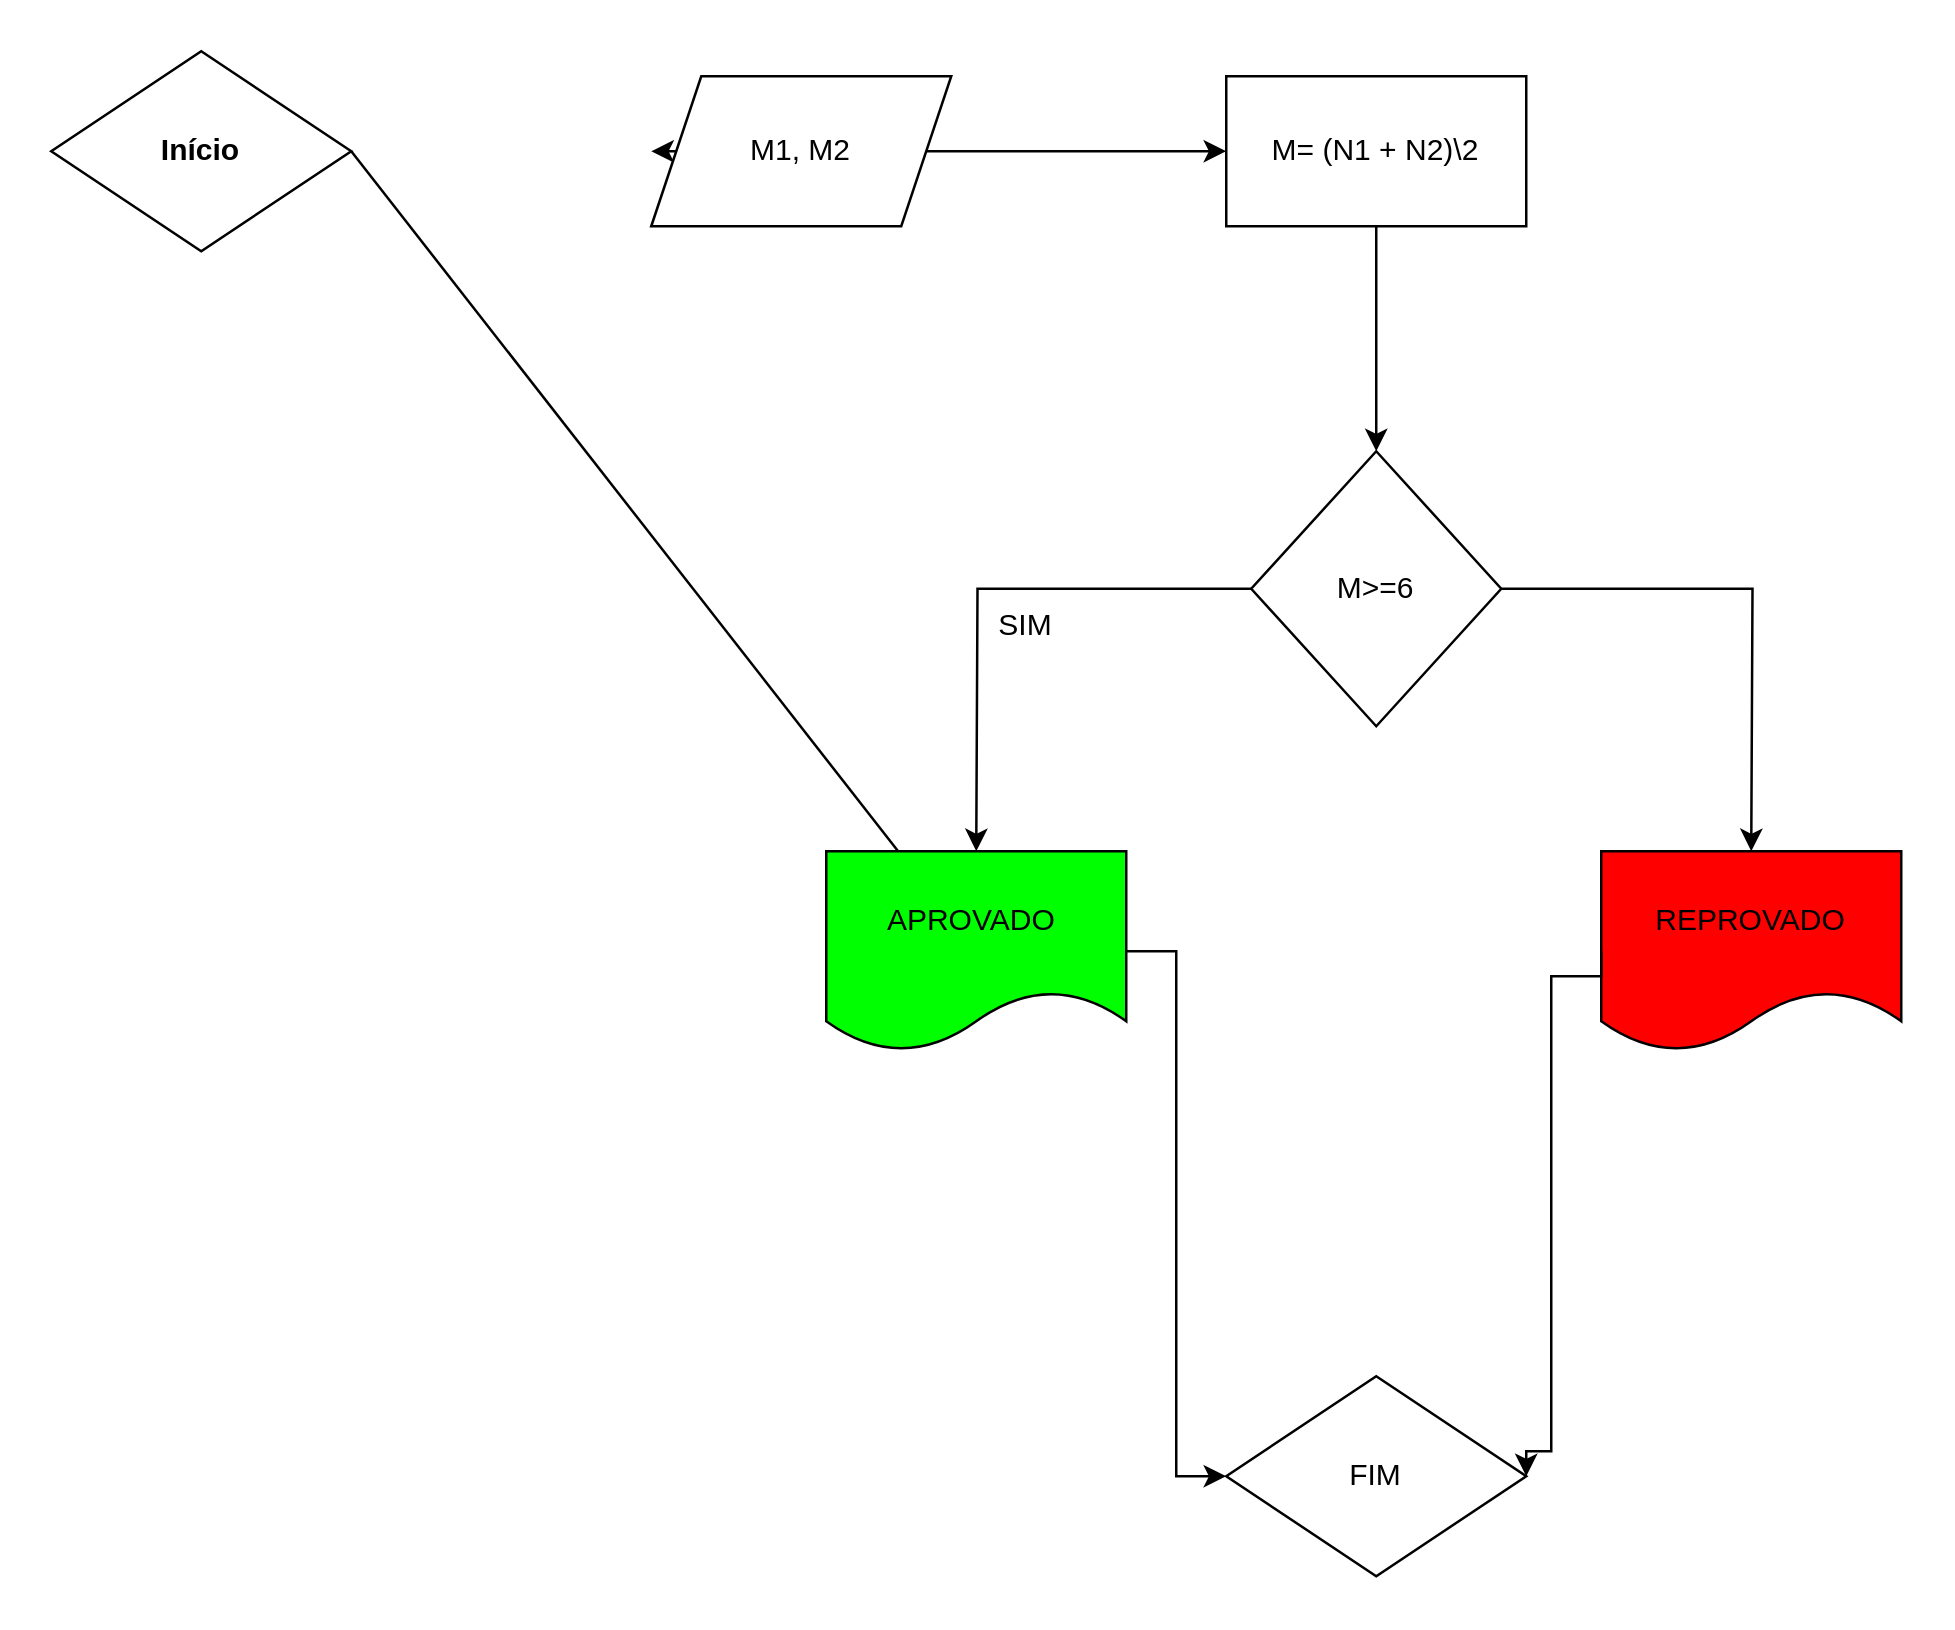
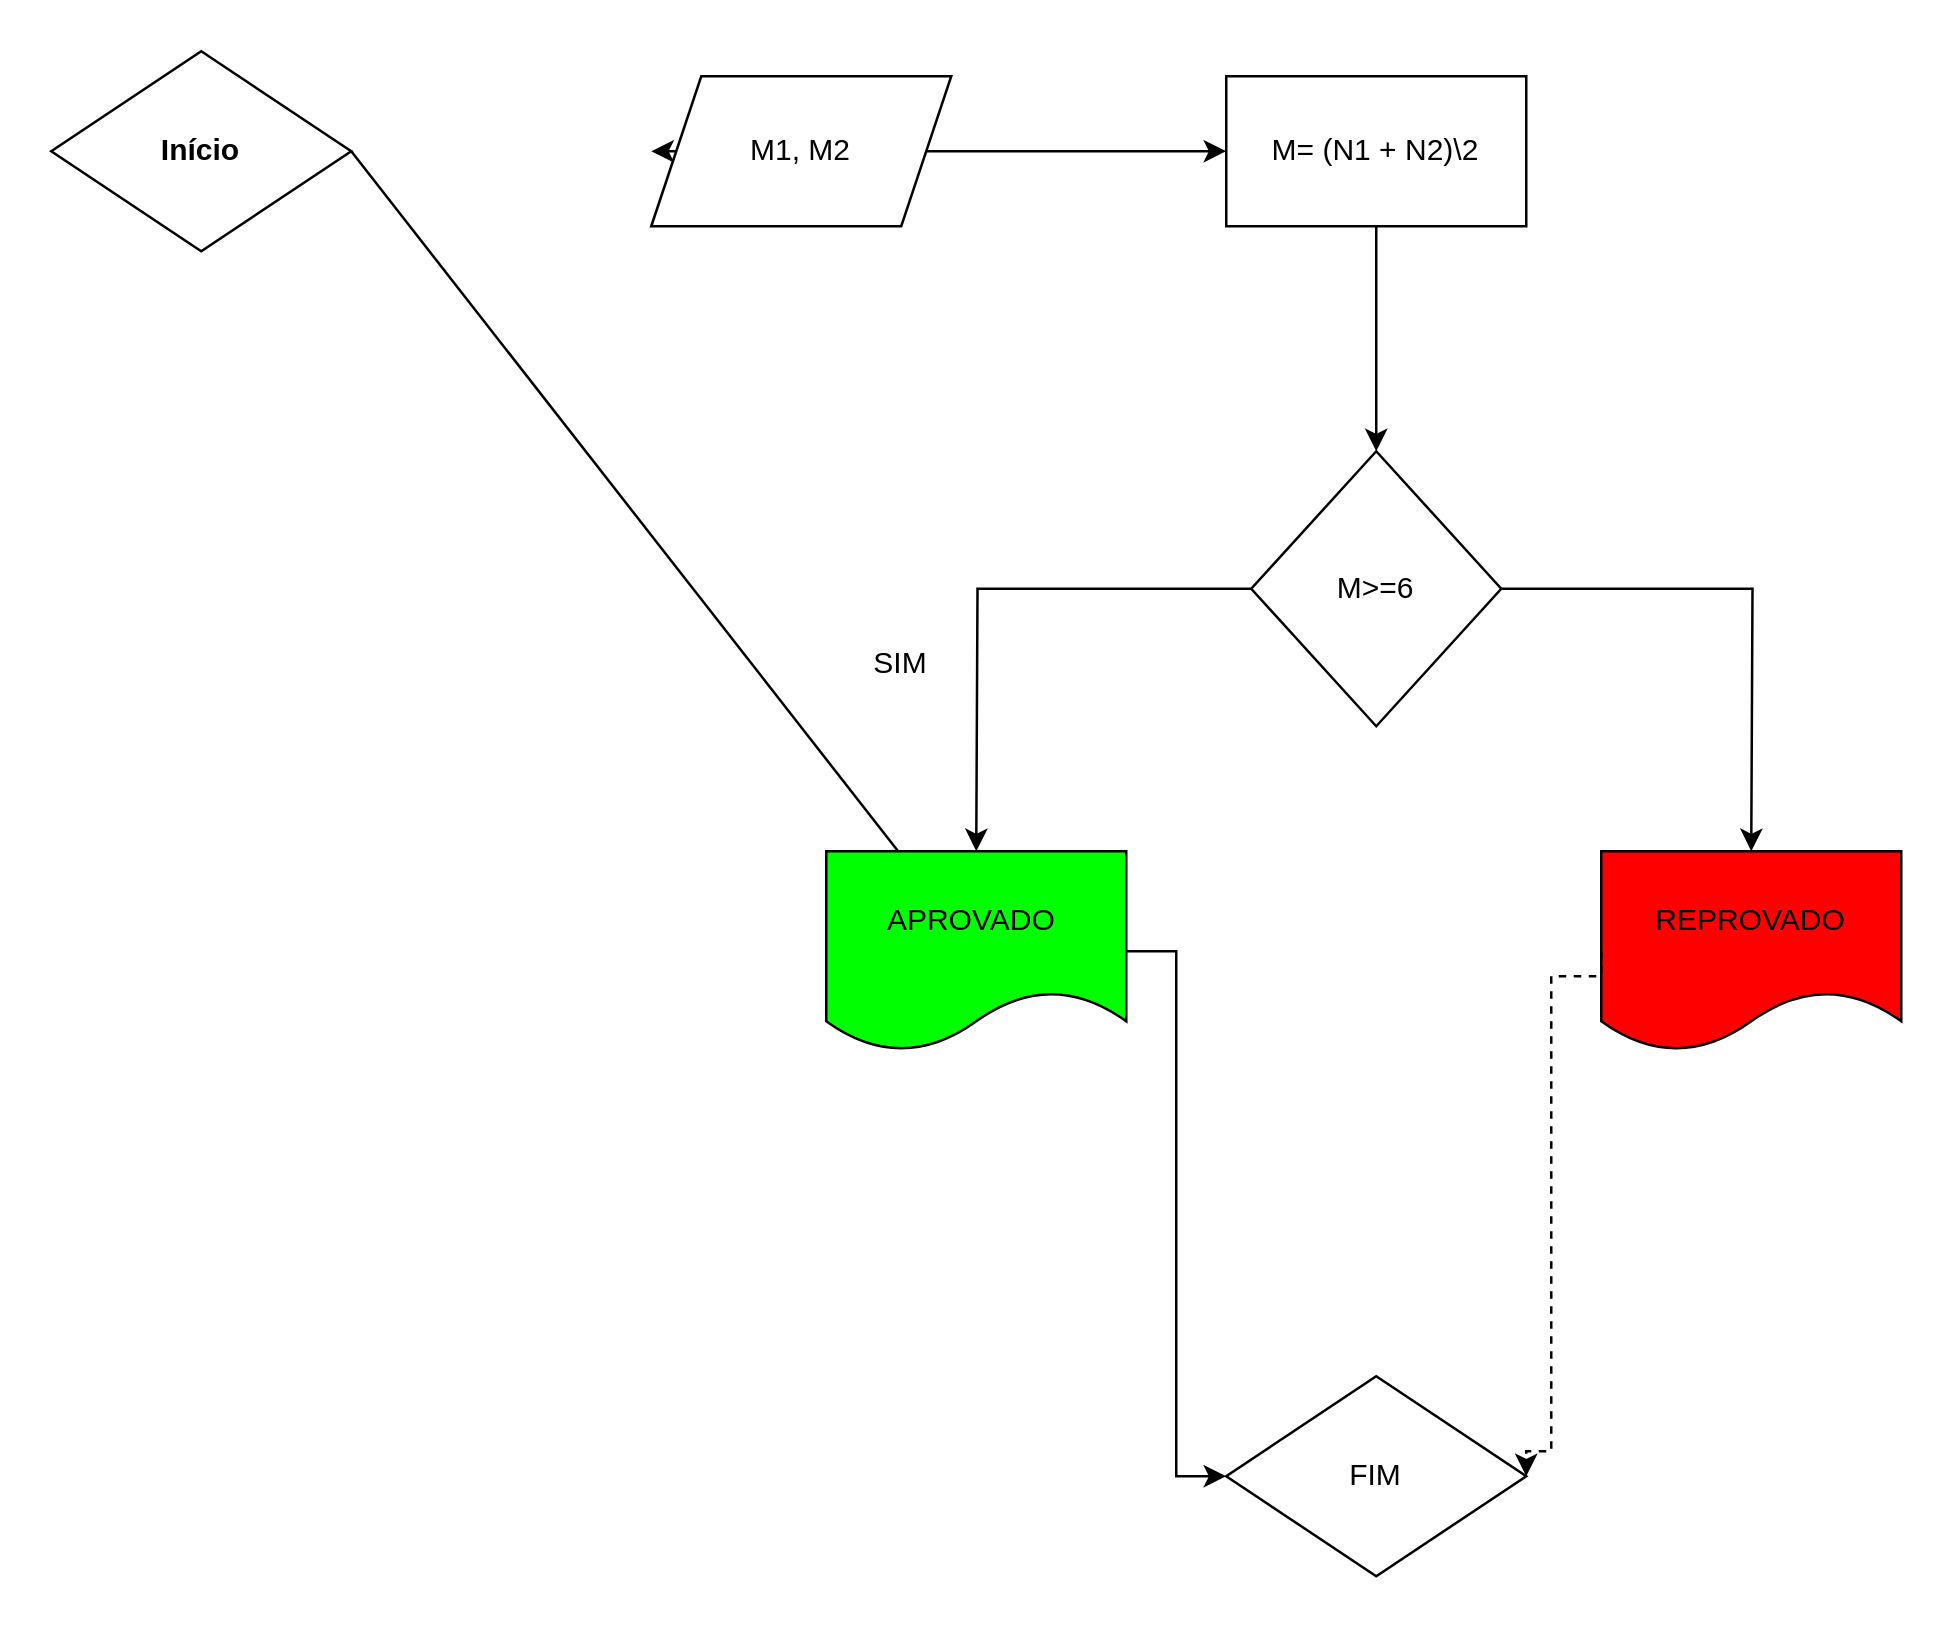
(1026, 626) -> (901, 664)
(1551, 1202) -> (1551, 1202)
